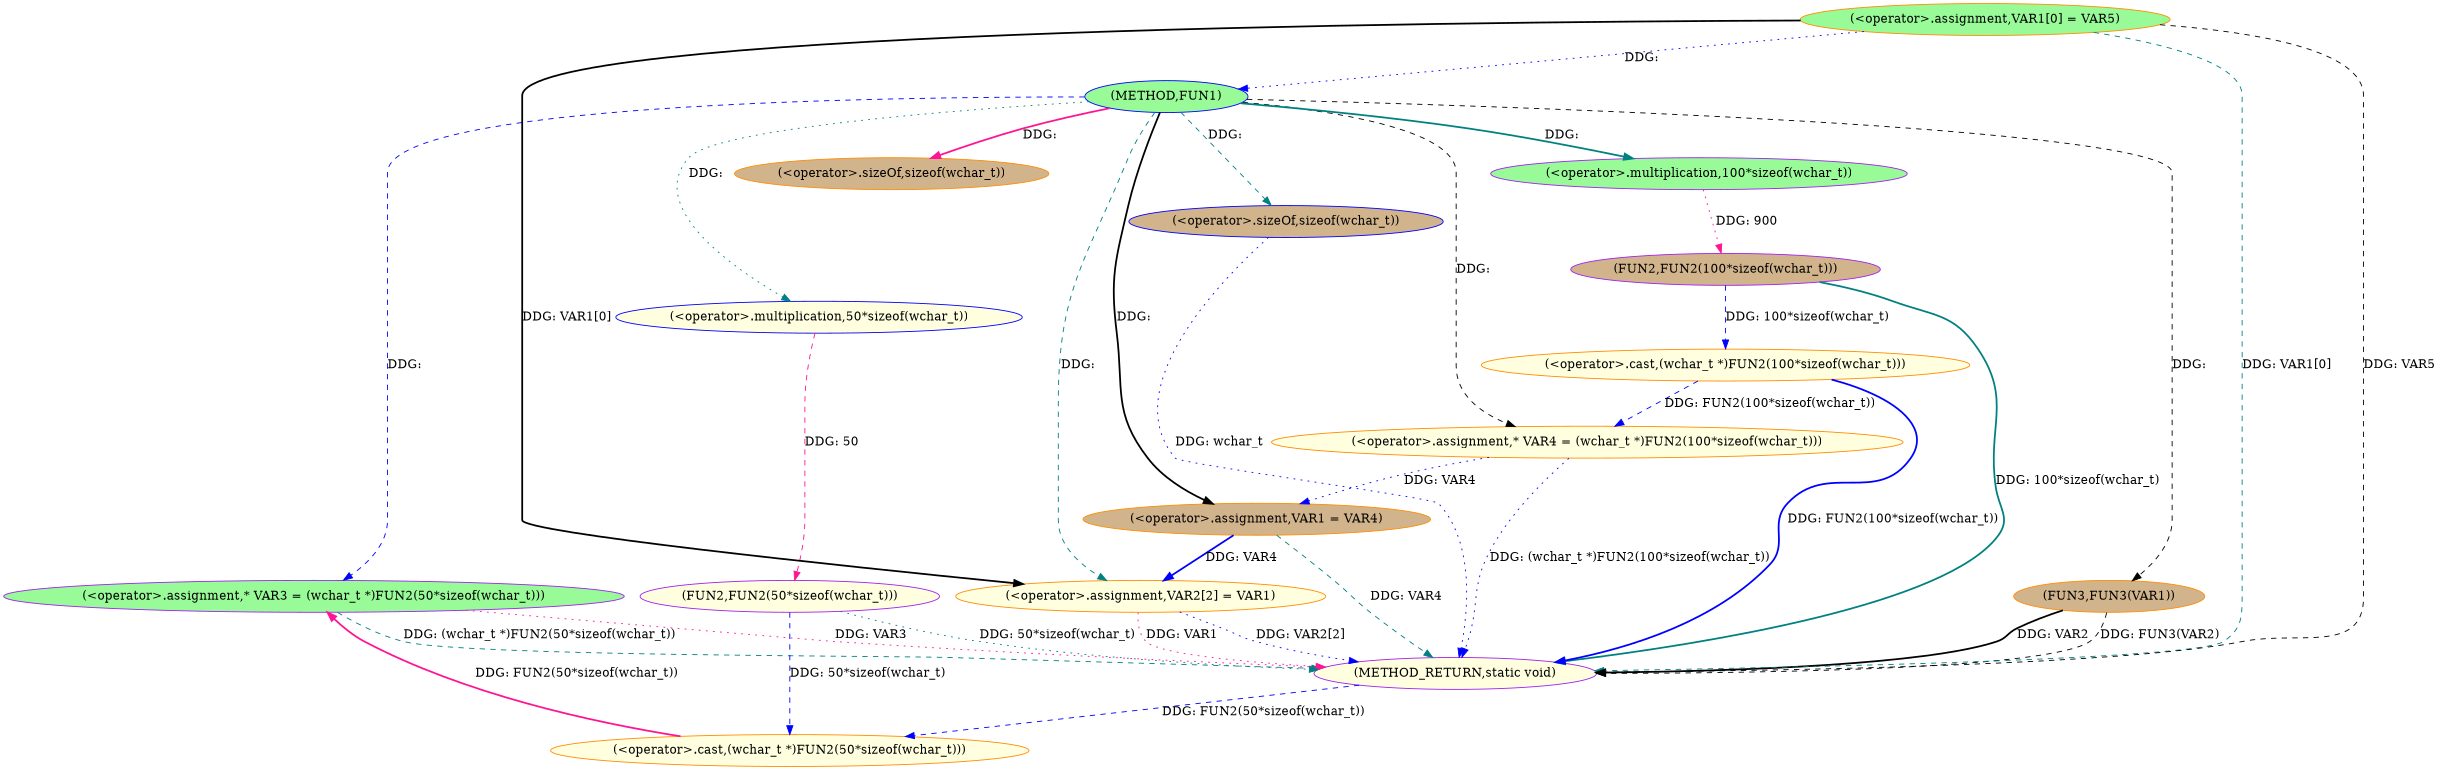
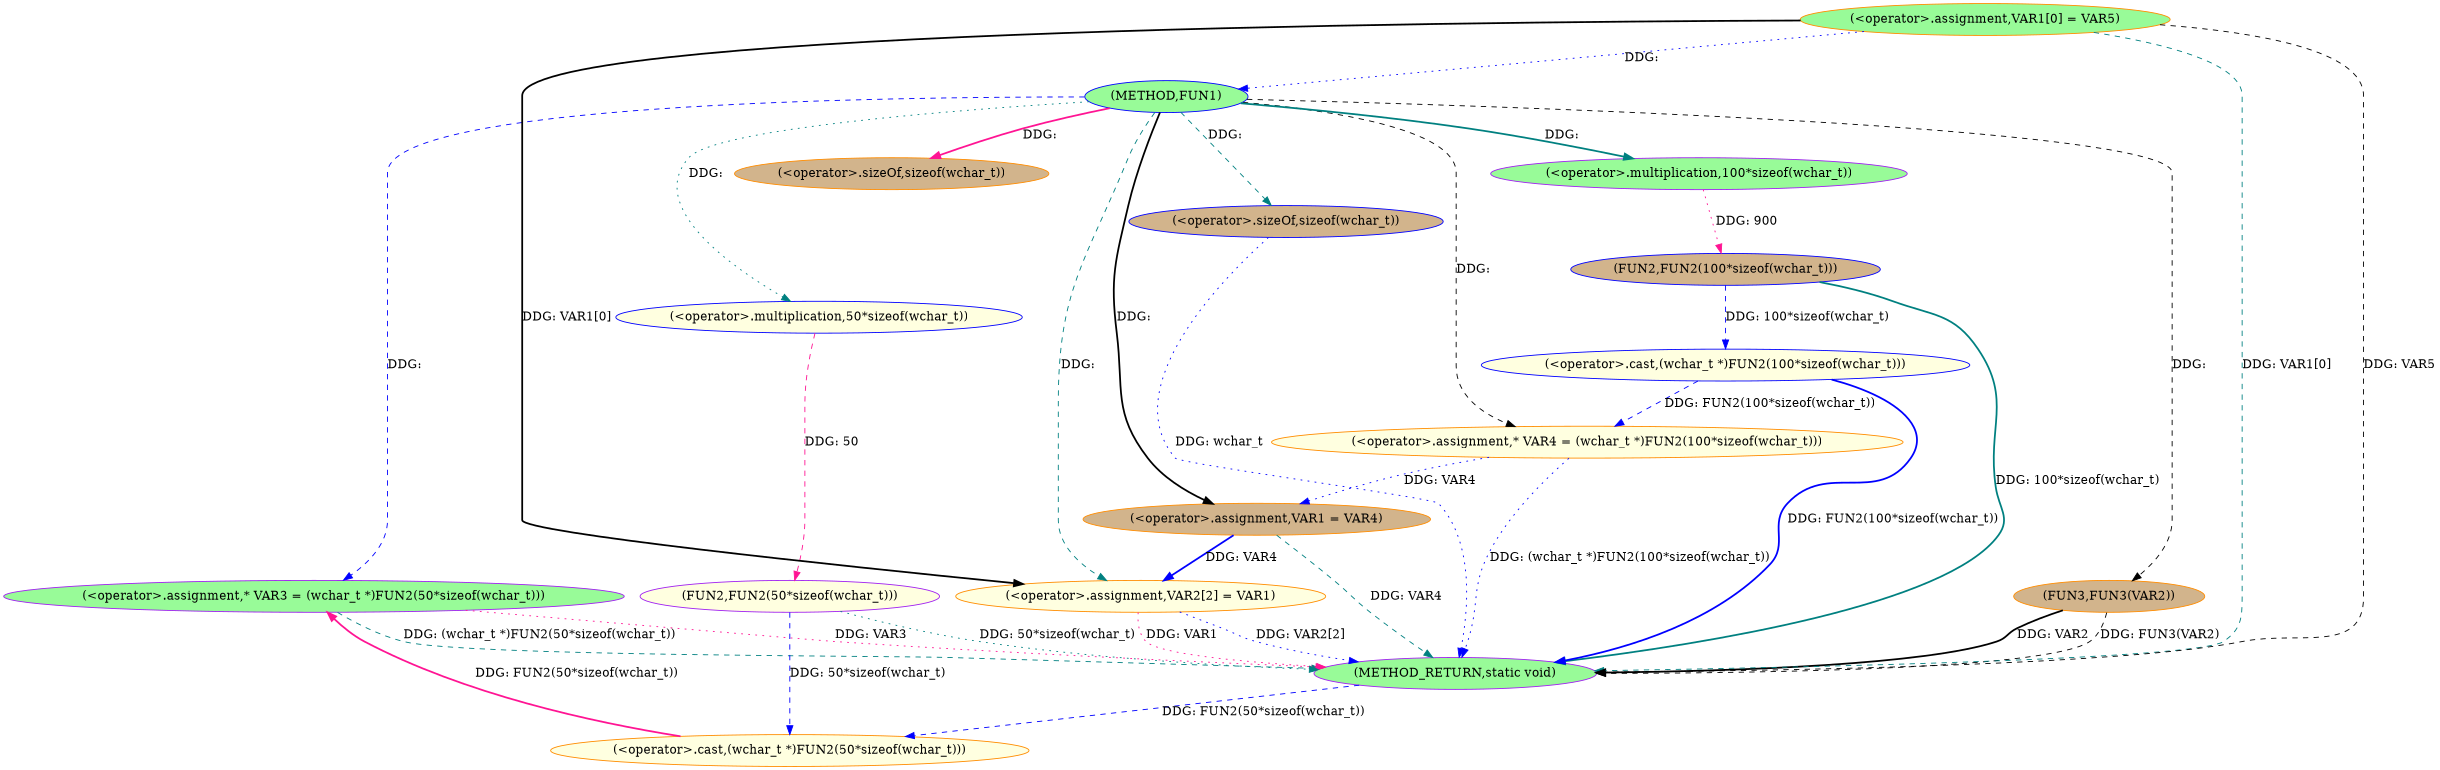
(1726, 269) -> (1726, 269)
(1726, 365) -> (1726, 365)
(2109, 596) -> (2109, 596)
(1455, 673) -> (1455, 673)
